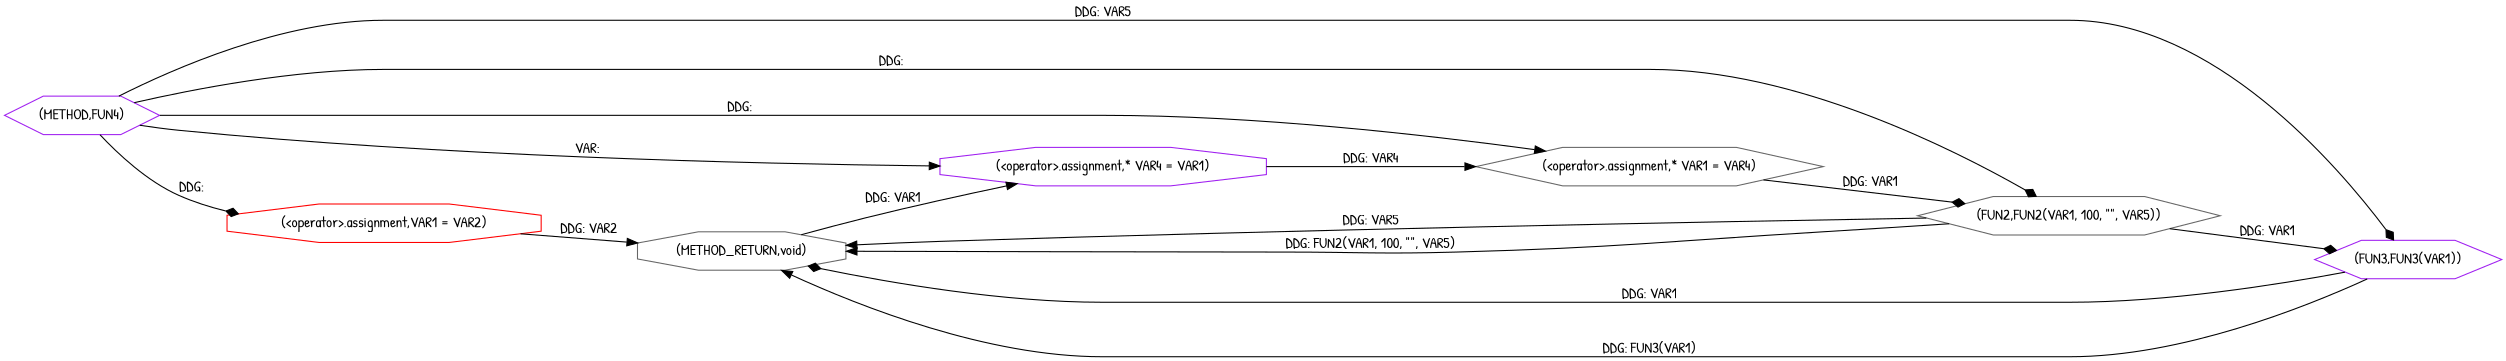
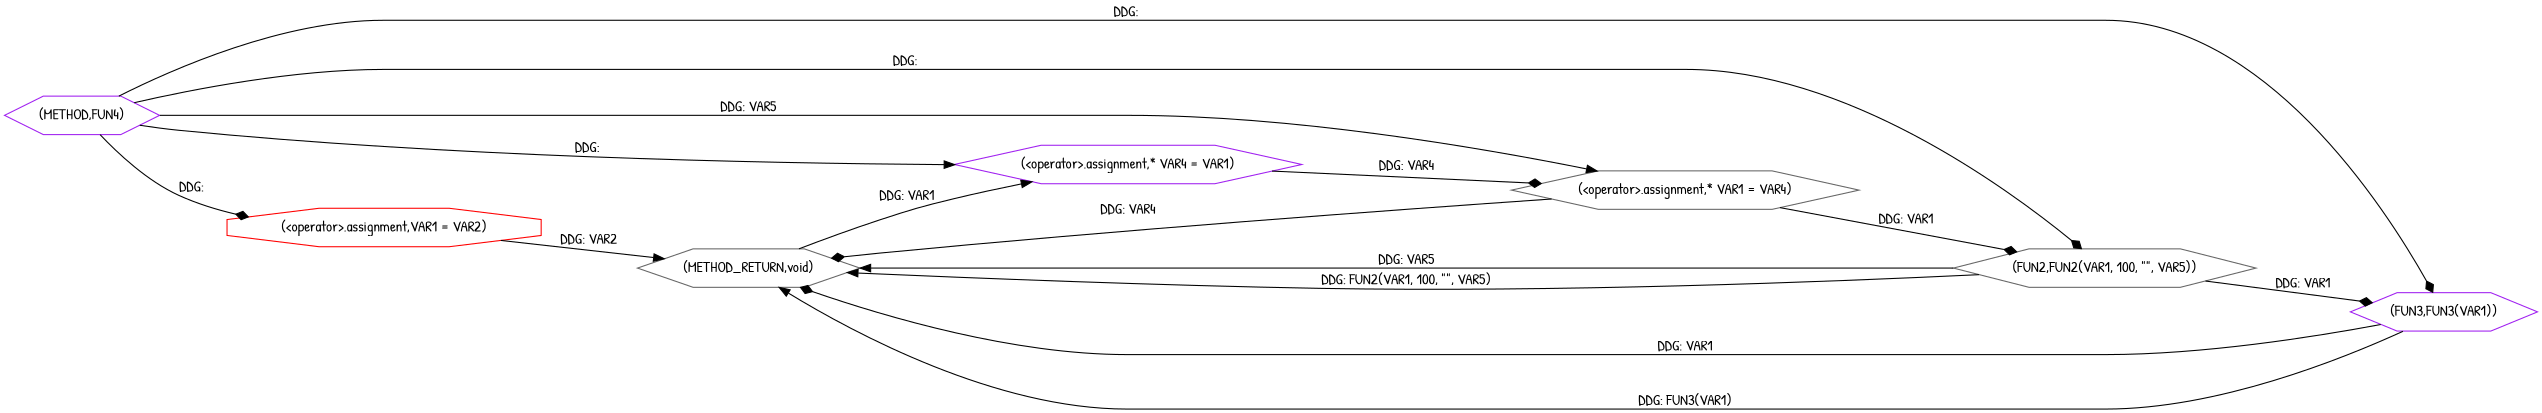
(1103, 12) -> (1128, 12)
(742, 107) -> (749, 107)
(589, 149) -> (589, 148)
(1103, 167) -> (1128, 164)
(1365, 167) -> (1400, 177)
none -> (1198, 225)
(742, 251) -> (749, 268)
